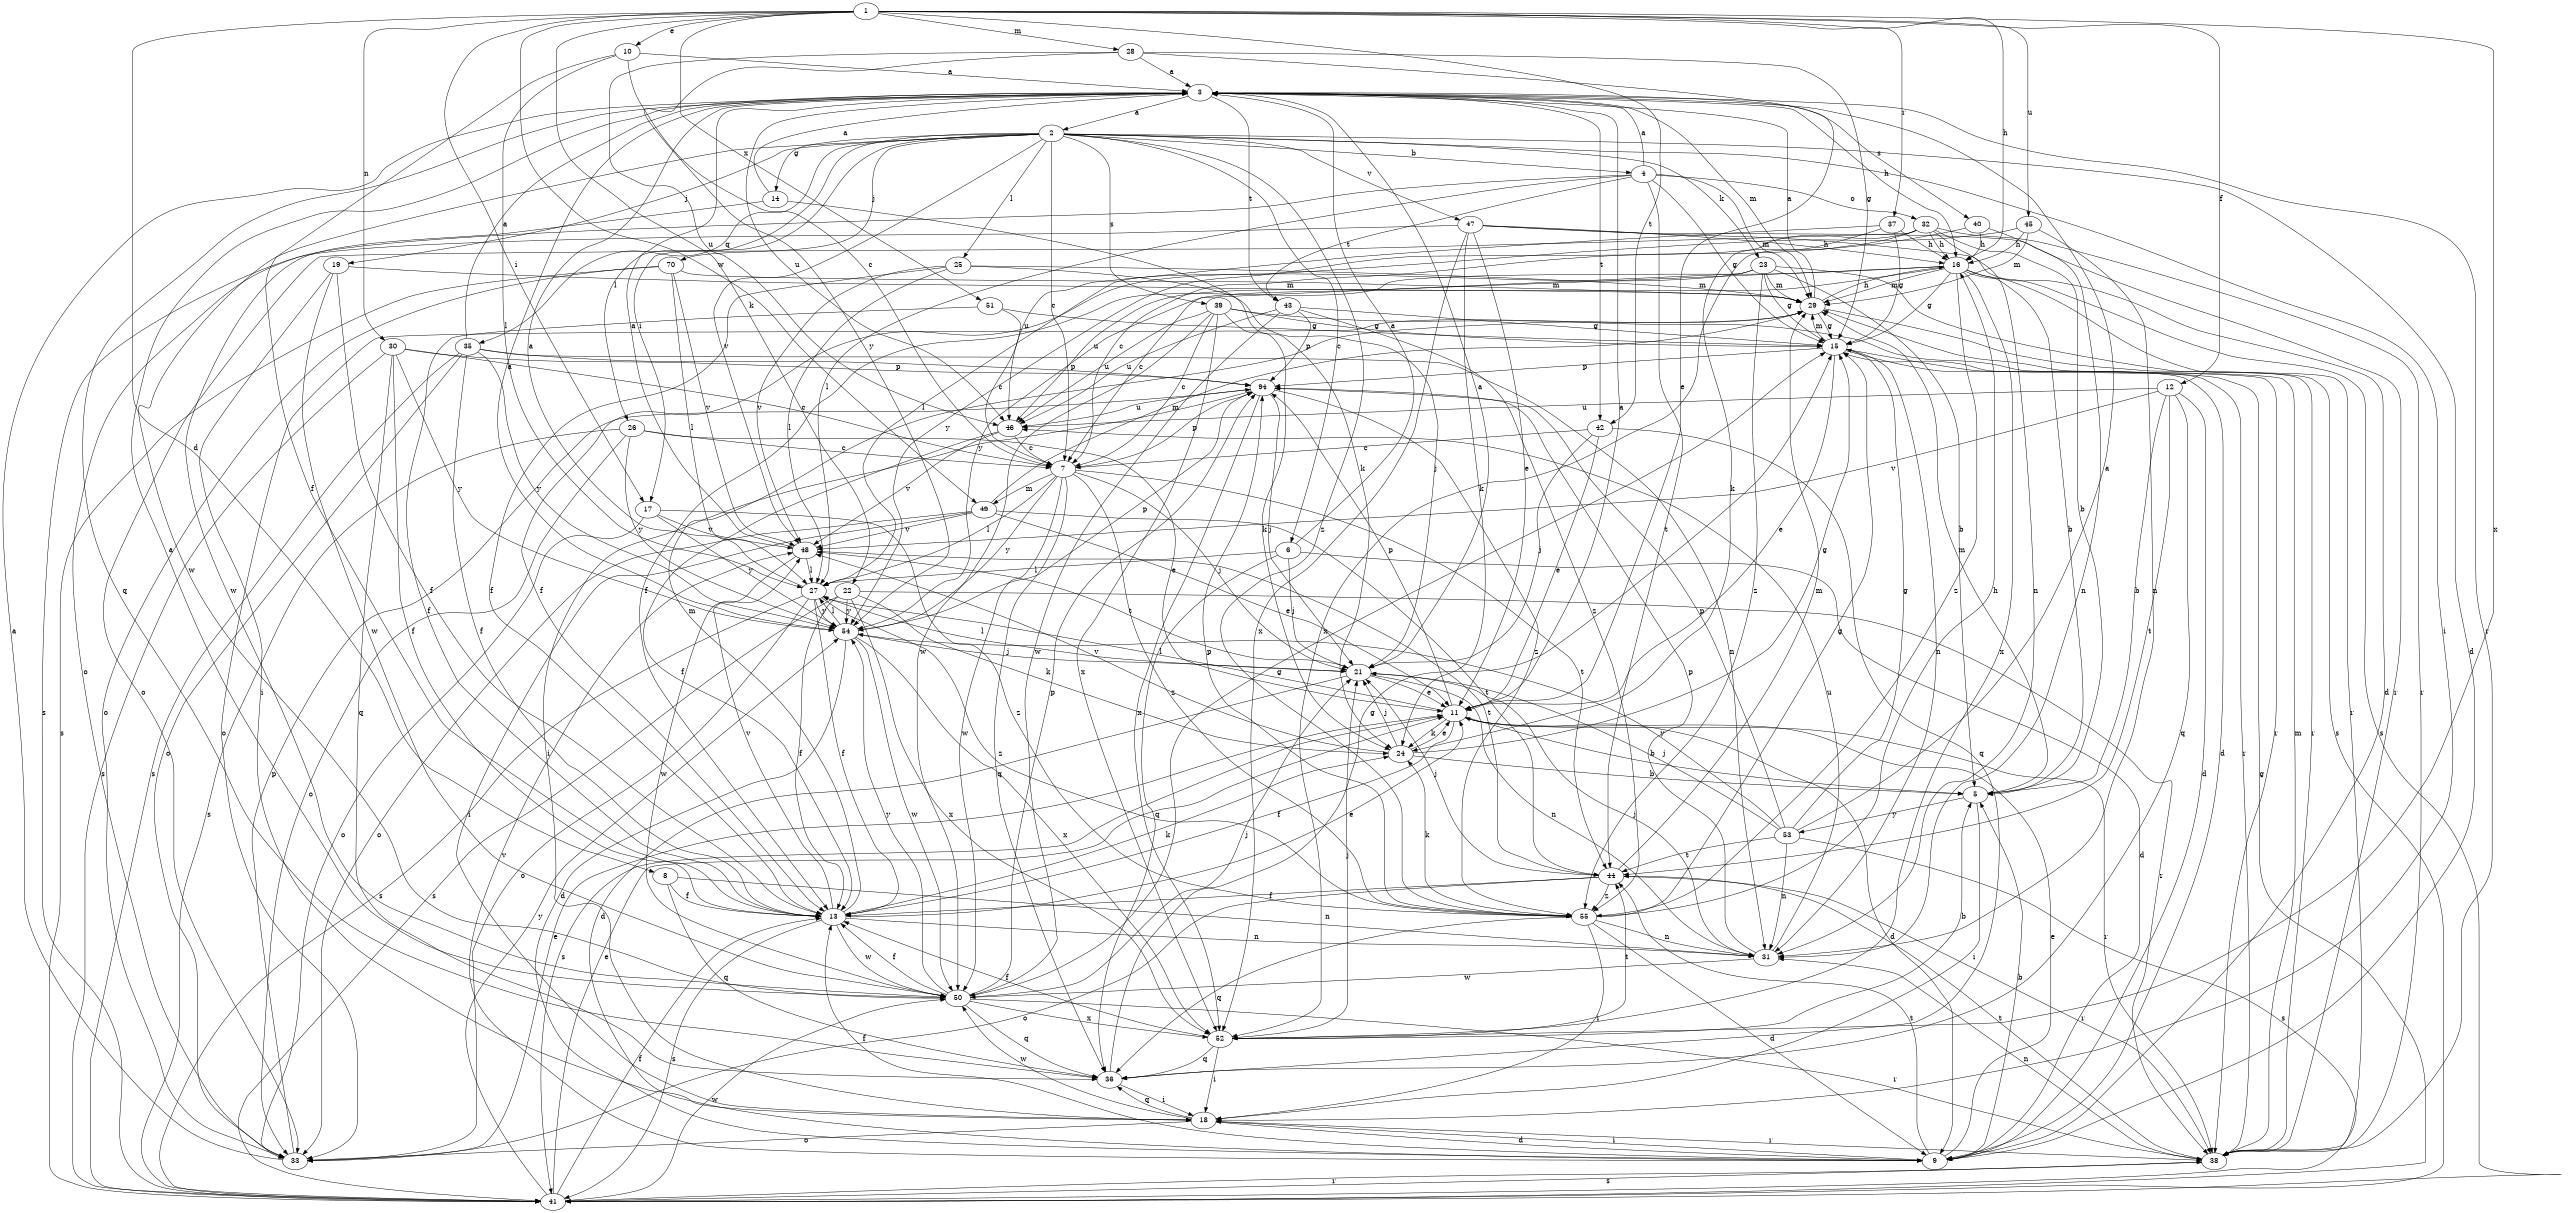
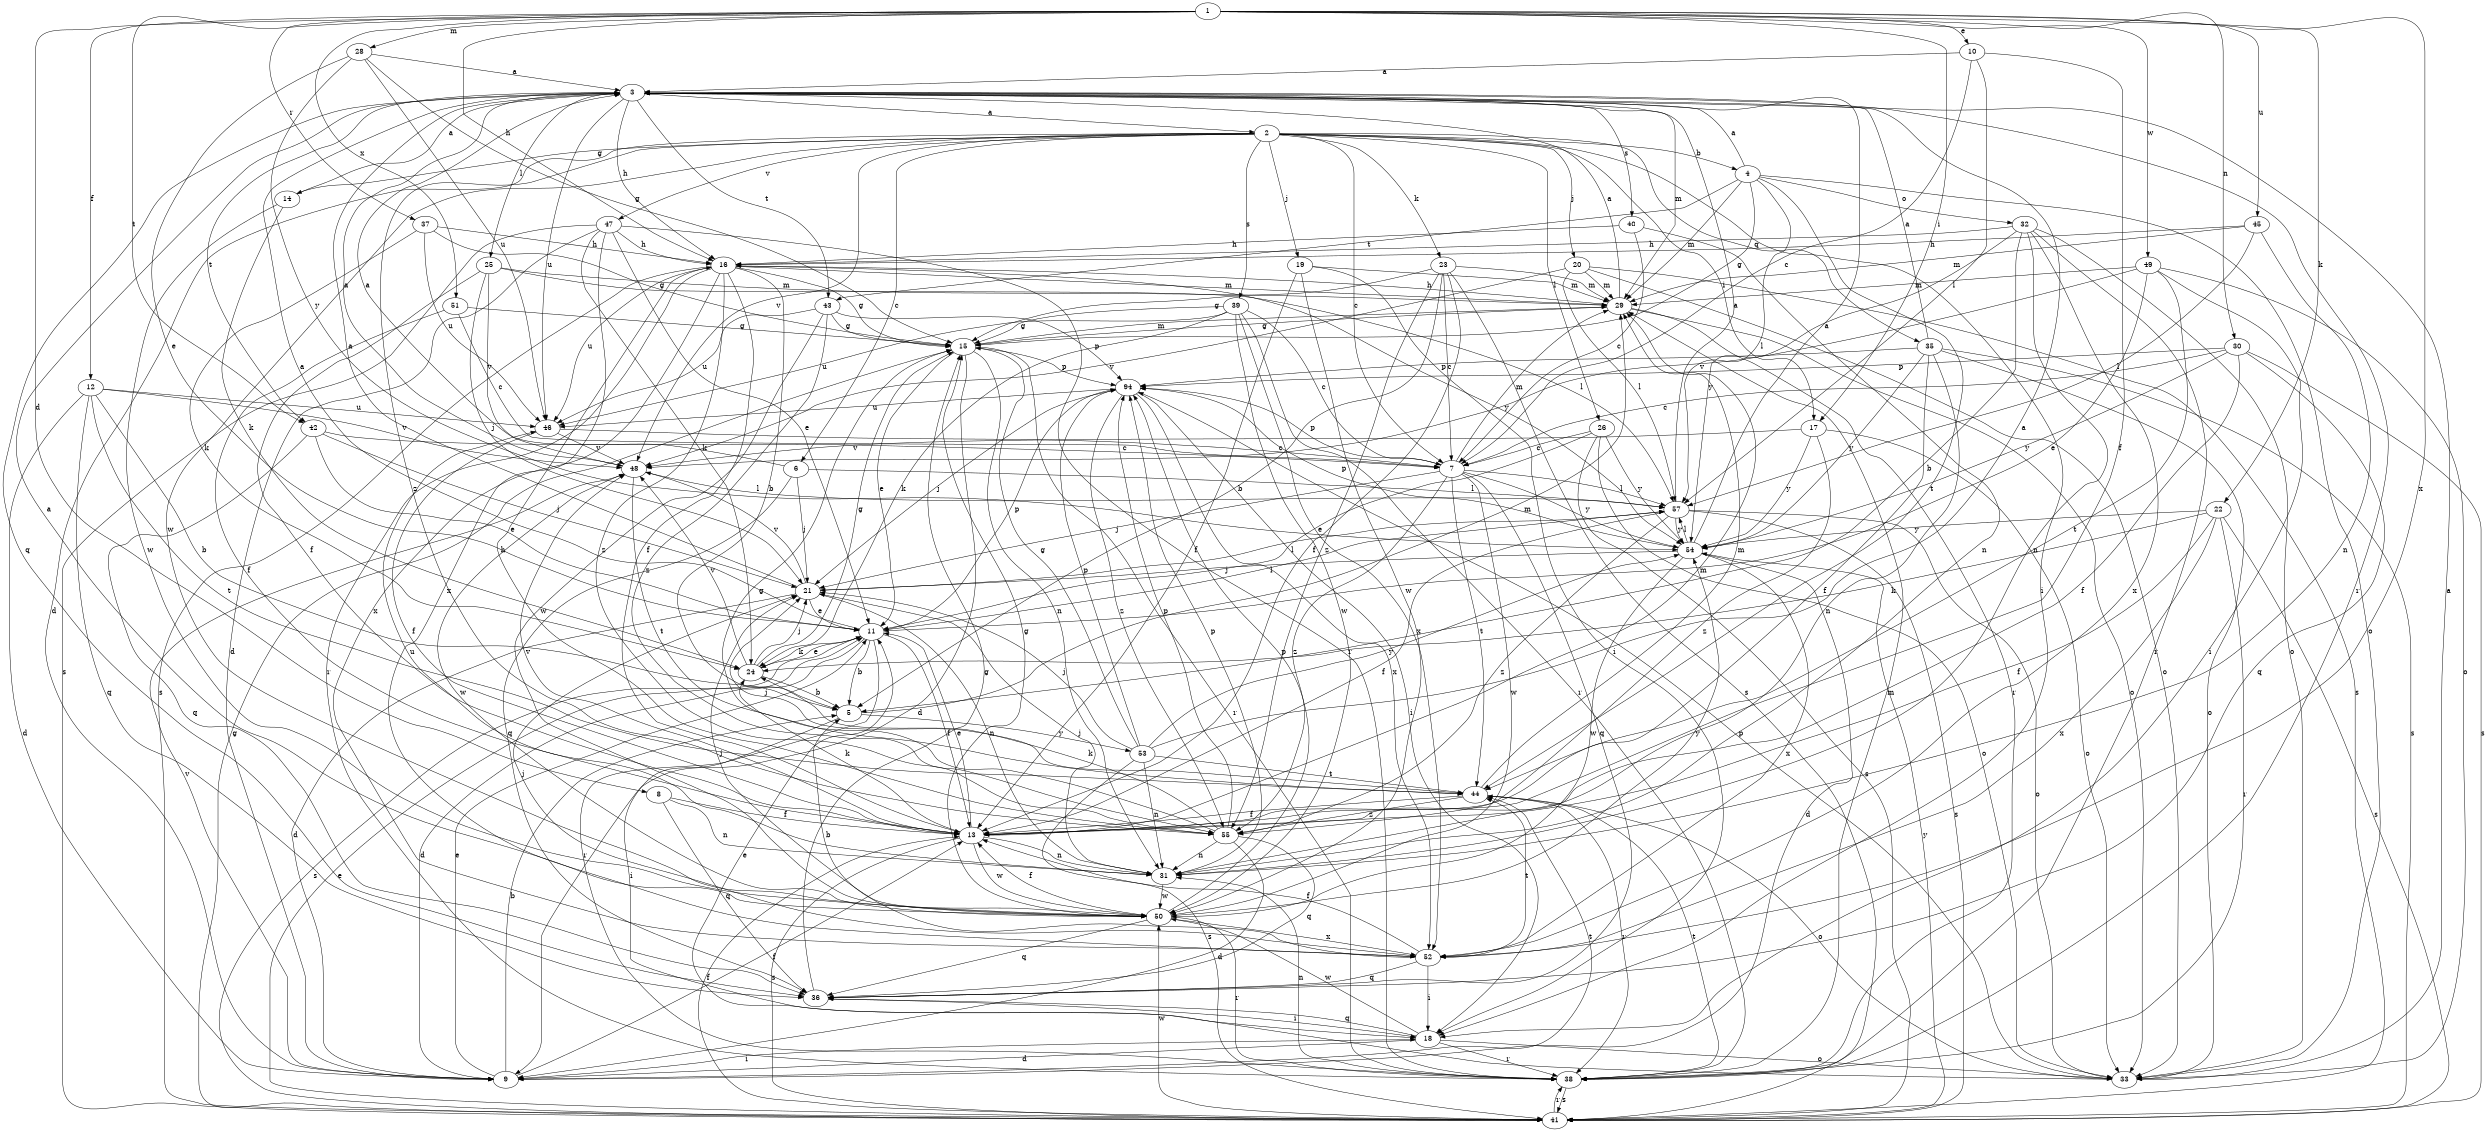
(1006, 197) -> (530, 149)
(671, 265) -> (1577, 265)
(1024, 486) -> (1516, 380)
(814, 591) -> (1676, 510)
(1130, 612) -> (776, 530)
(1926, 686) -> none
(1463, 1080) -> none
